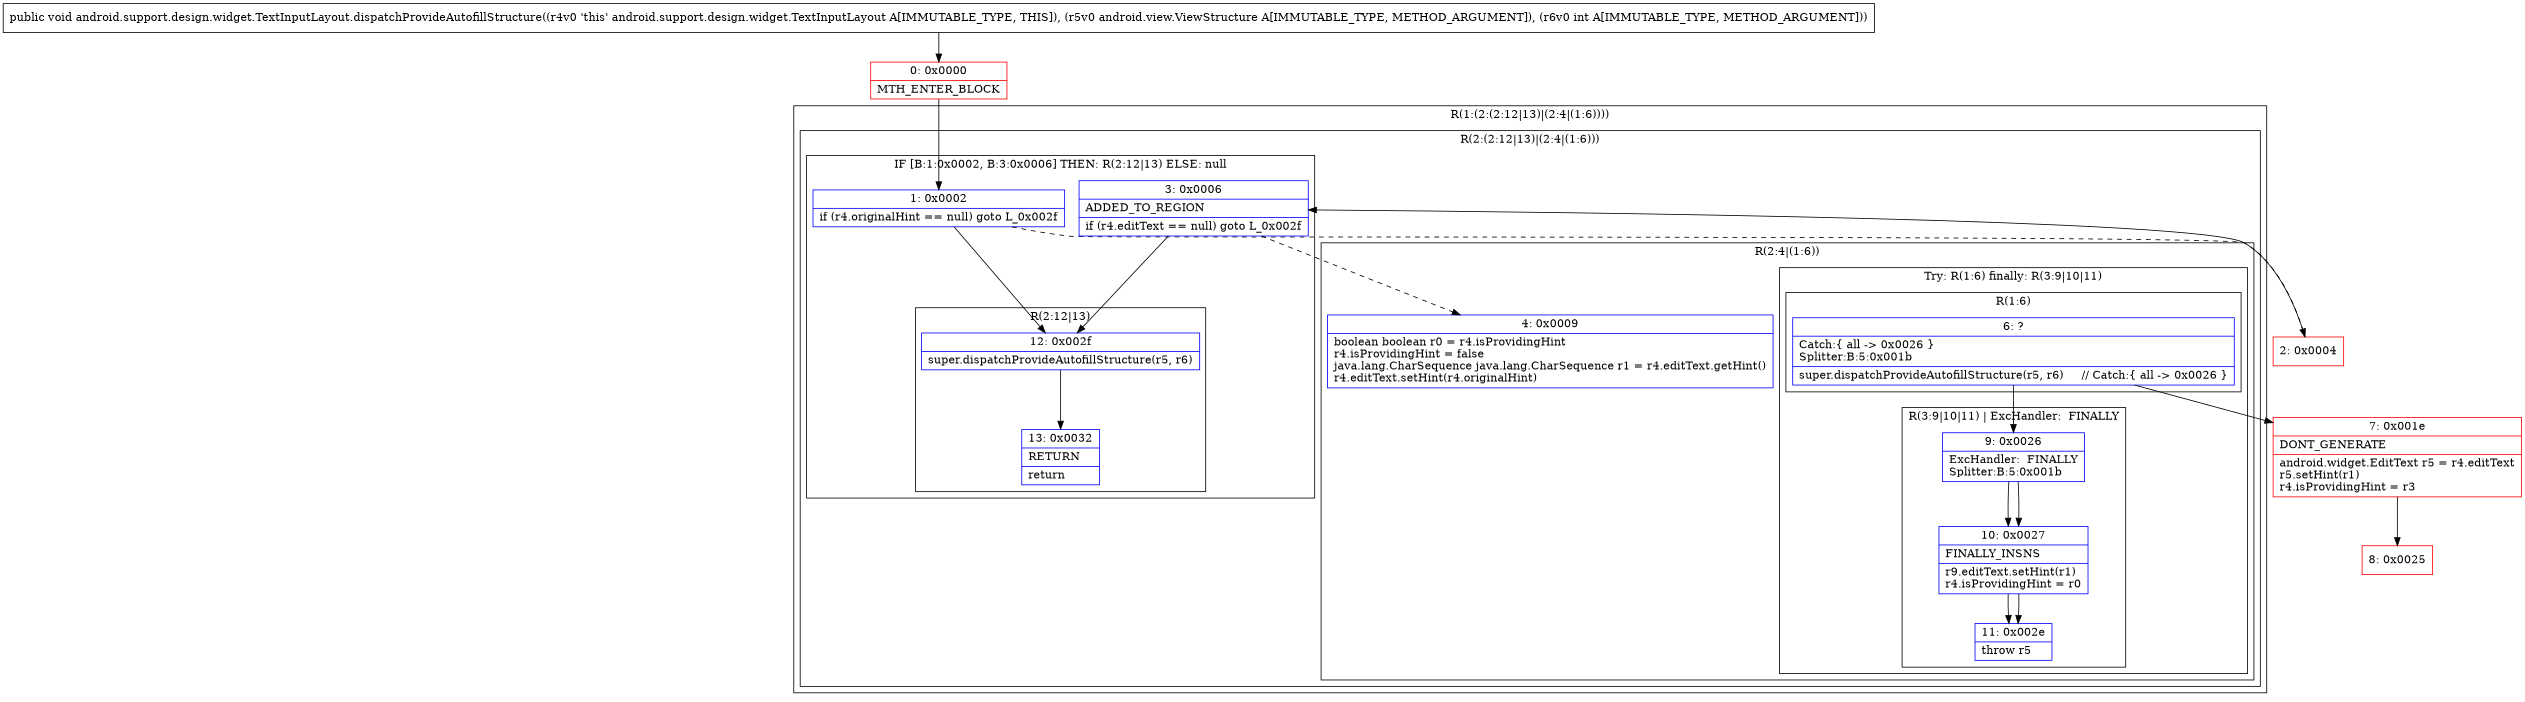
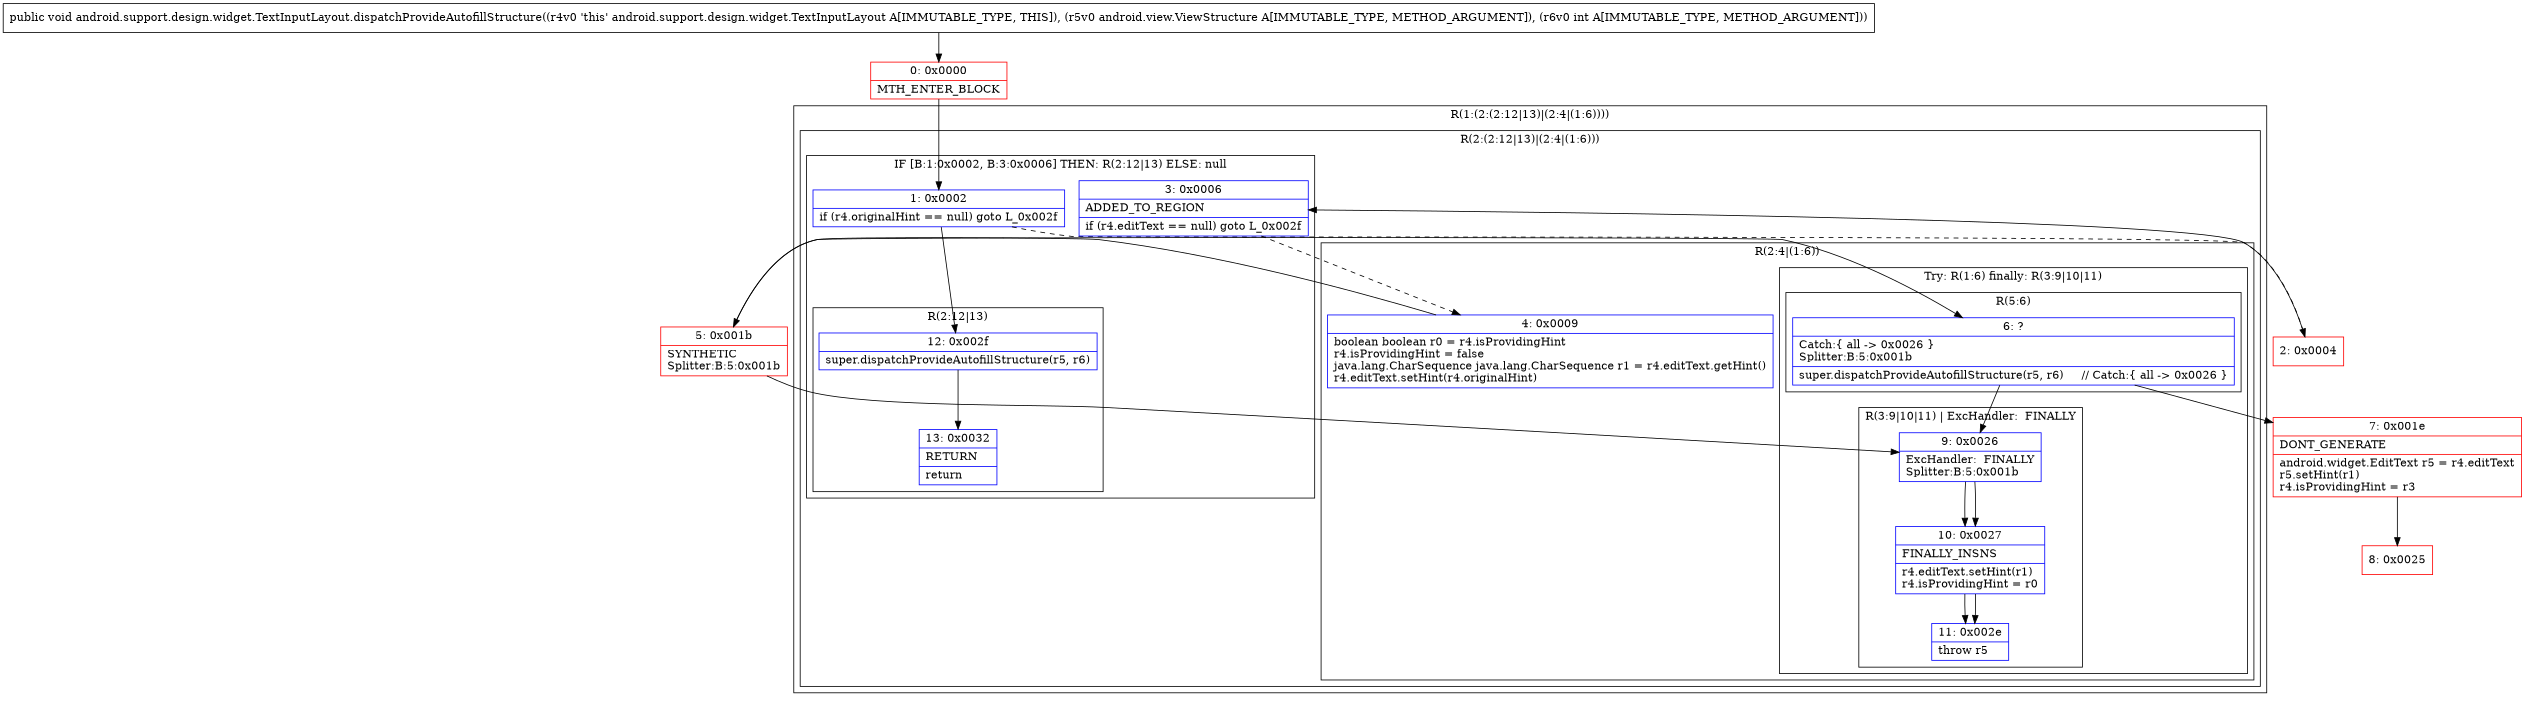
(1126, 282) -> none
(2013, 302) -> (2013, 302)
none -> (724, 351)
(2011, 572) -> (1967, 572)
